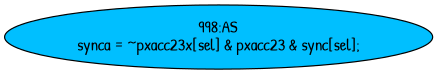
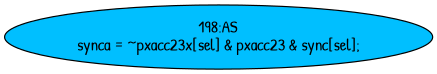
(219, 37) -> (219, 37)
